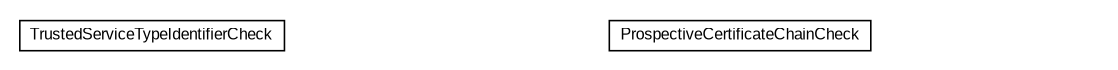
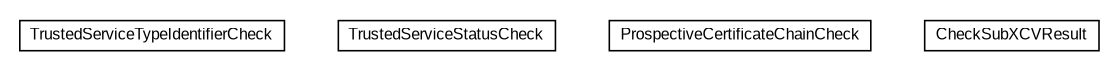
none -> (446, 35)
none -> (1012, 35)
